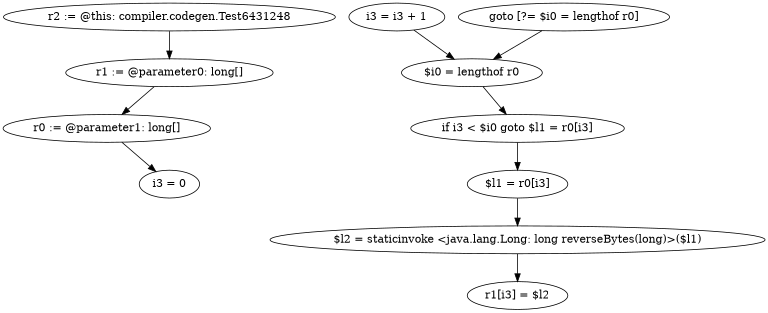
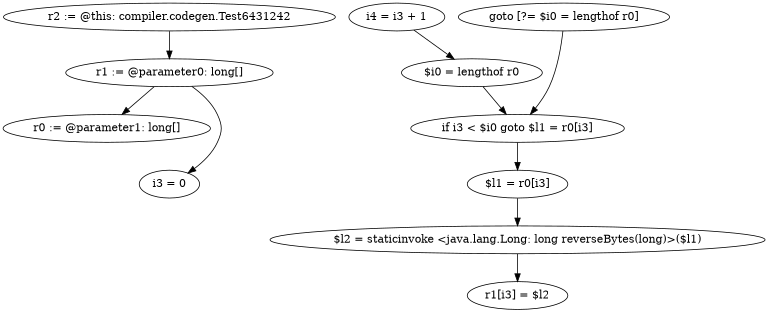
(169, 17) -> (169, 17)
(397, 17) -> (397, 17)
(521, 43) -> (555, 72)
(136, 154) -> (221, 127)
